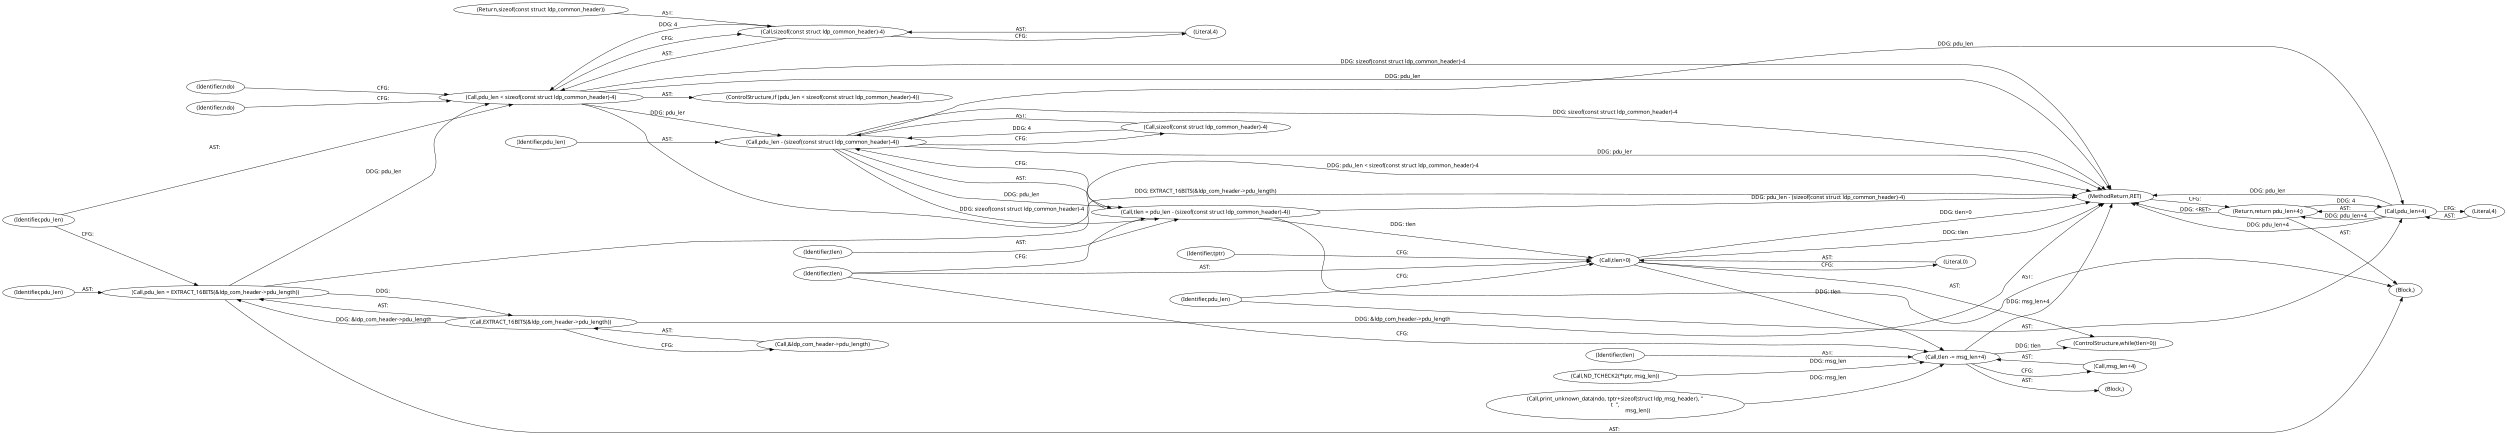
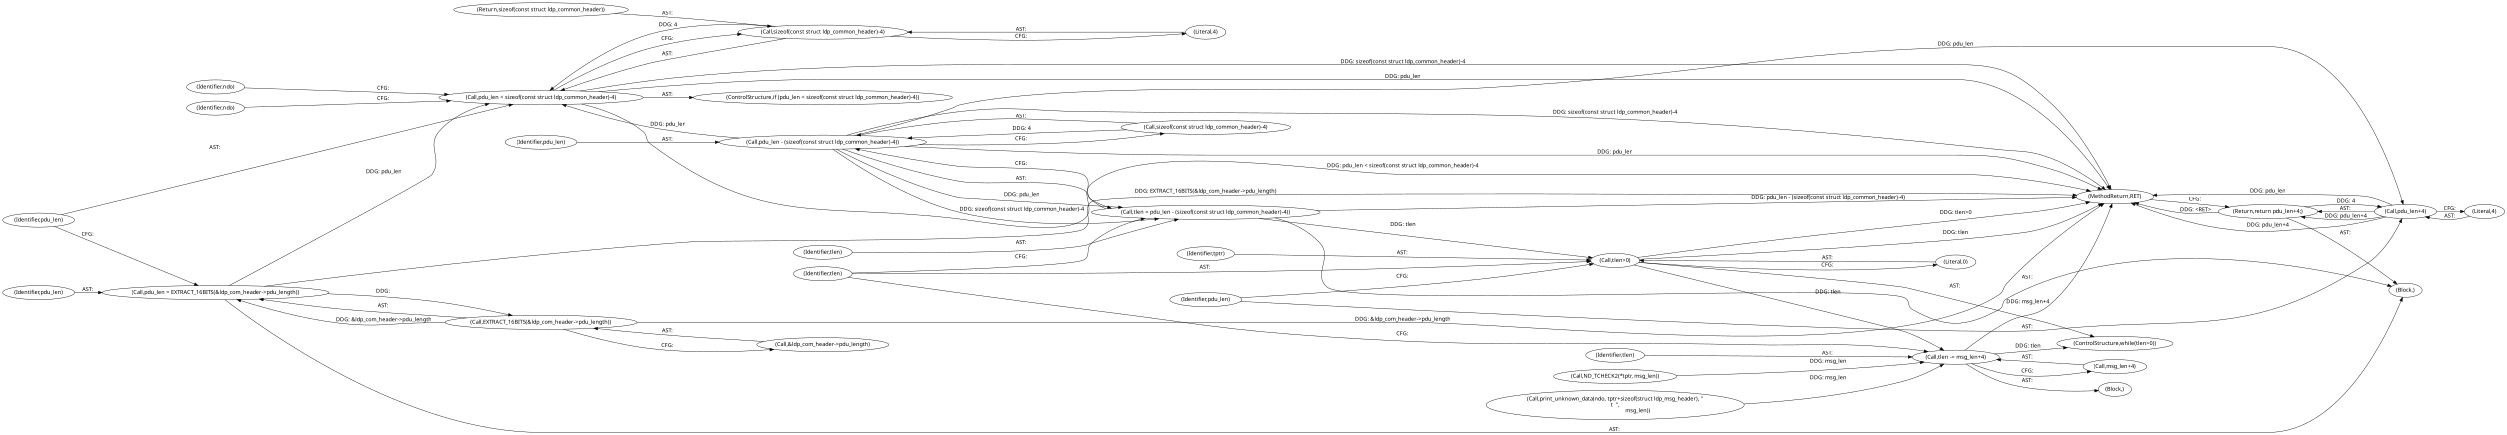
(680, 120) -> (651, 128)
(1403, 253) -> (1403, 253)
